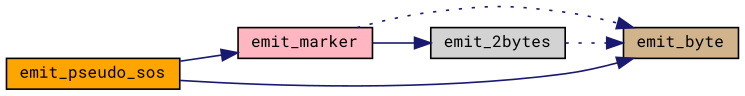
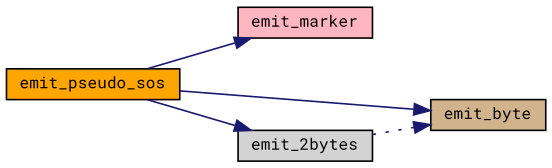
(487, 7) -> none
(393, 43) -> (191, 113)
